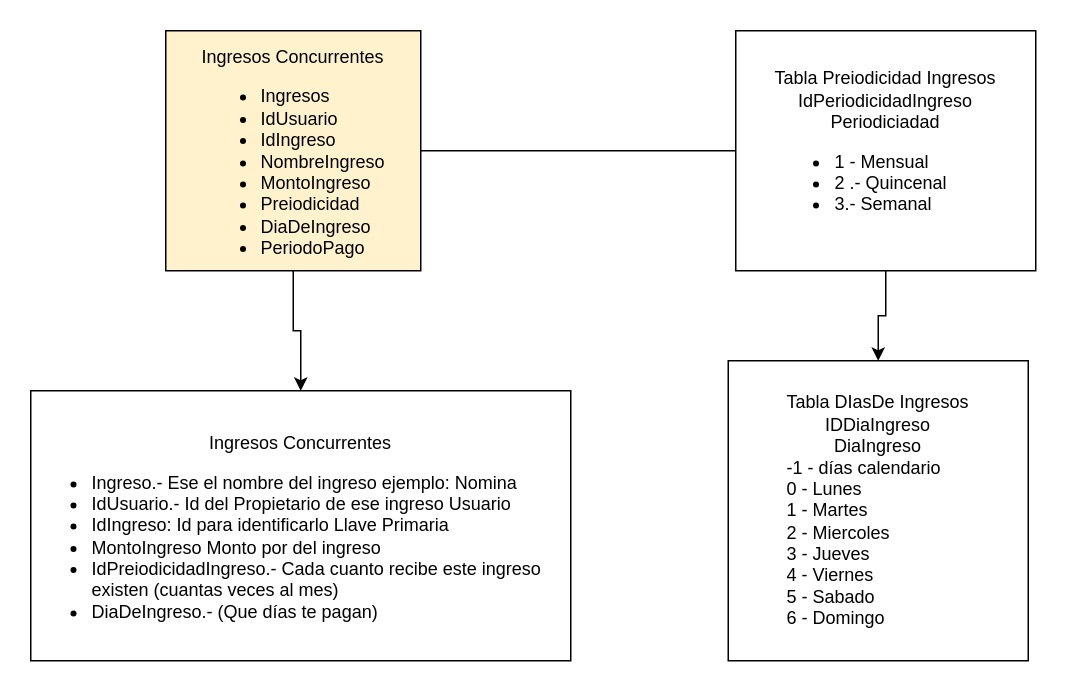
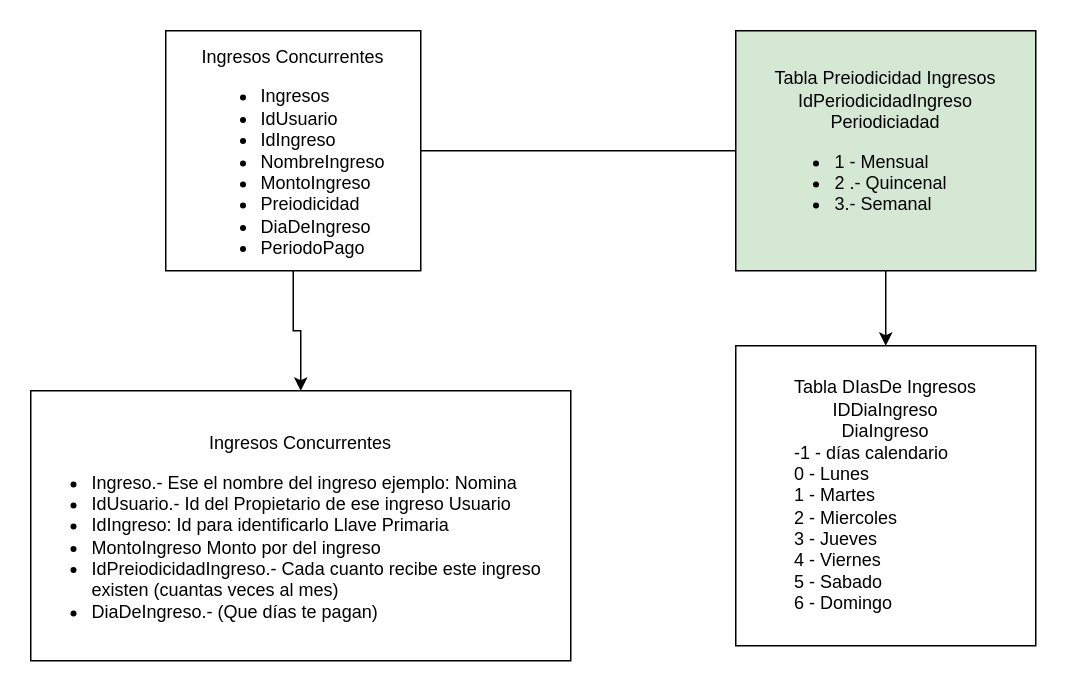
(293, 151) -> (293, 151)
(886, 151) -> (886, 151)
(878, 511) -> (886, 496)
